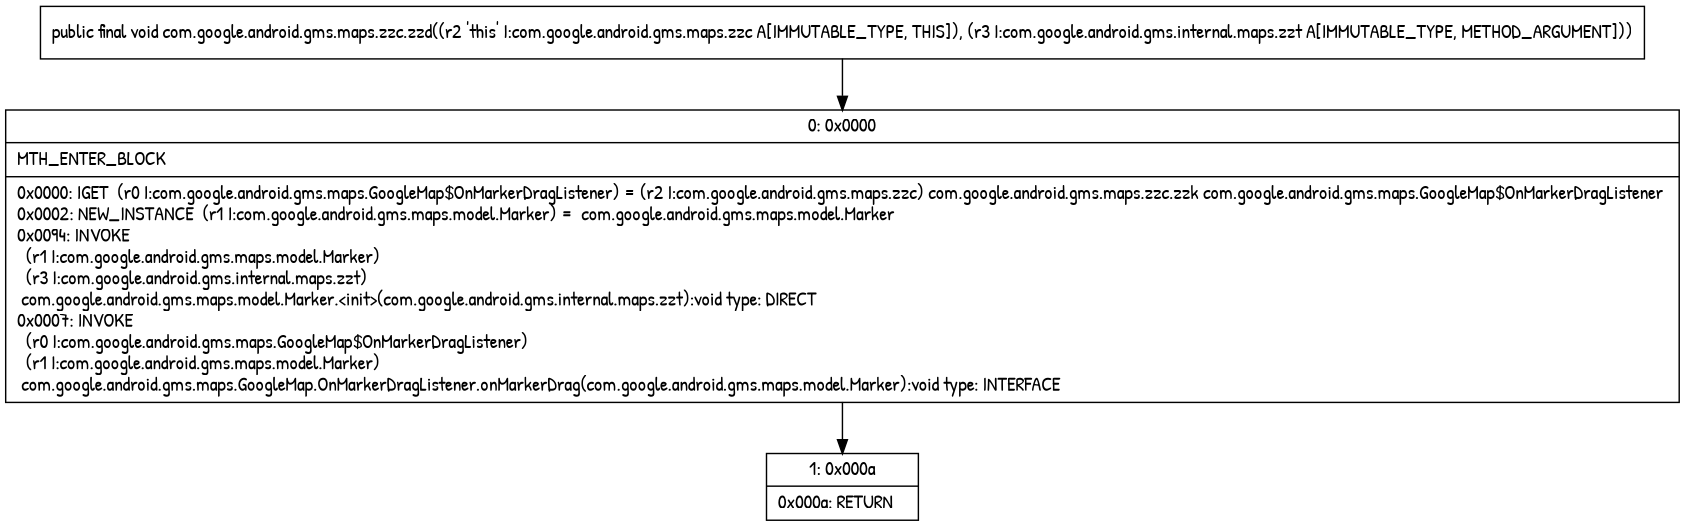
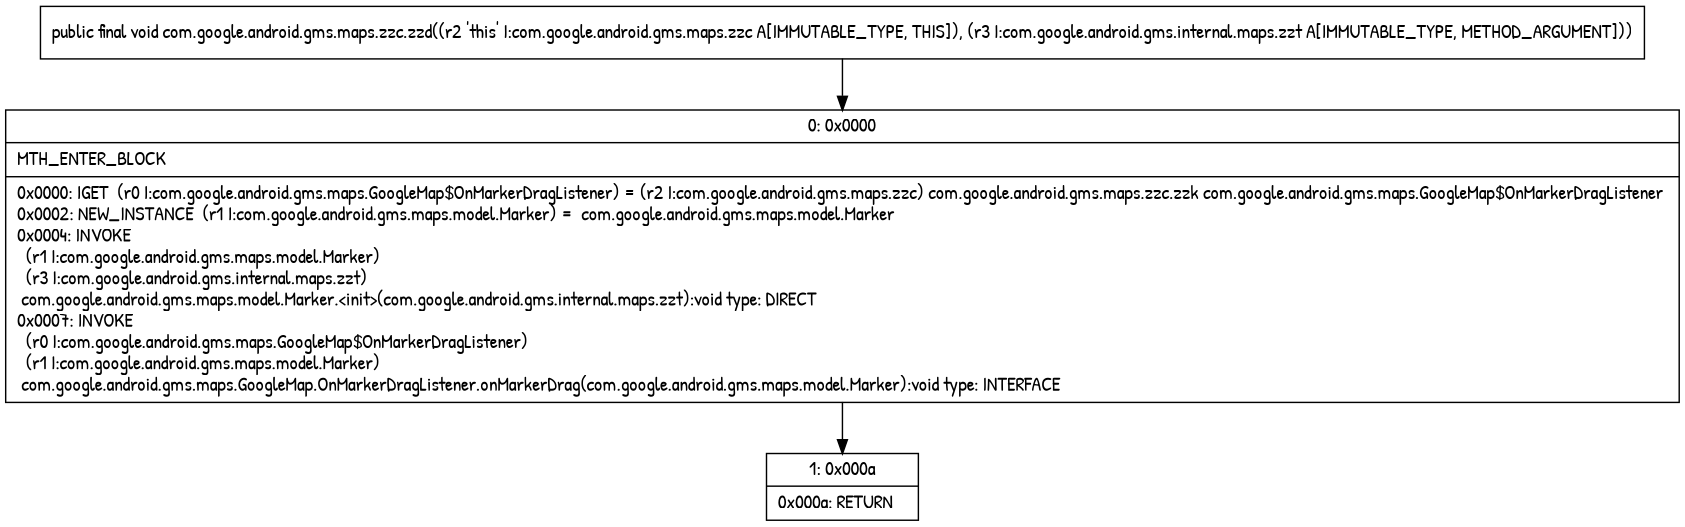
(78, 236) -> (79, 236)
